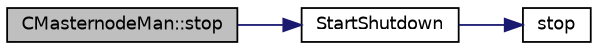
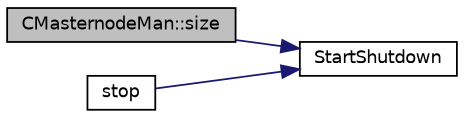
(122, 25) -> (121, 25)
(482, 25) -> (219, 80)
